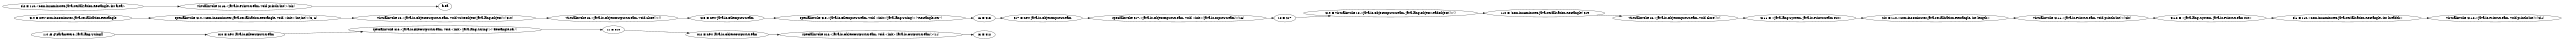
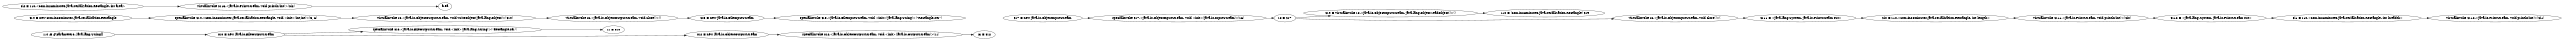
(1608, 16) -> (1454, 20)
(984, 18) -> none
(656, 32) -> (484, 36)
